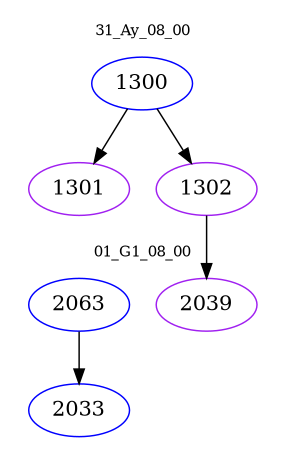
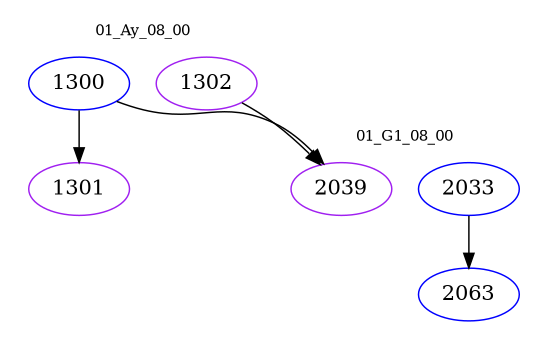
(143, 32) -> (143, 32)
(170, 130) -> (220, 112)
(79, 350) -> (469, 235)
